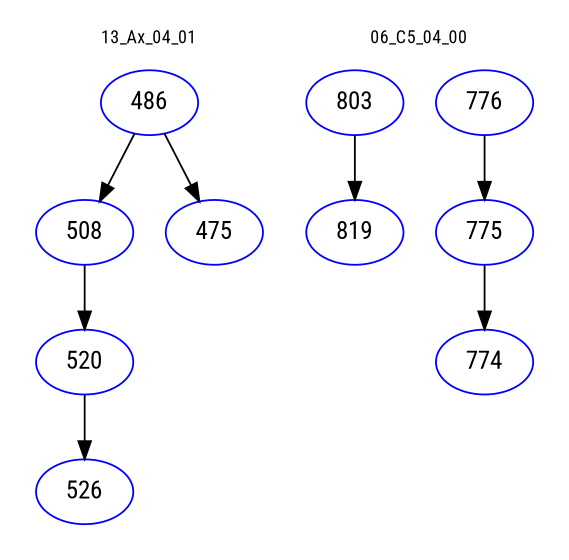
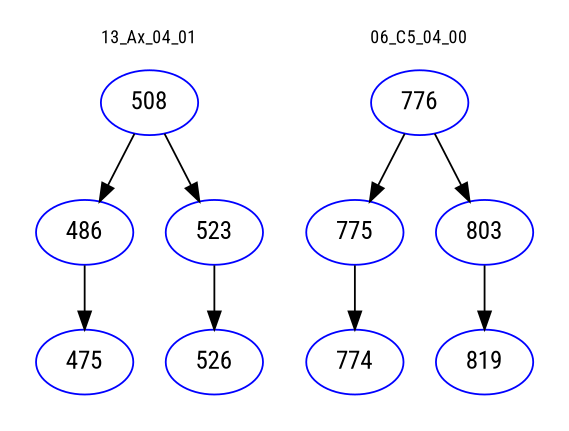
(121, 159) -> (121, 159)
none -> (448, 159)
(85, 362) -> (214, 232)
